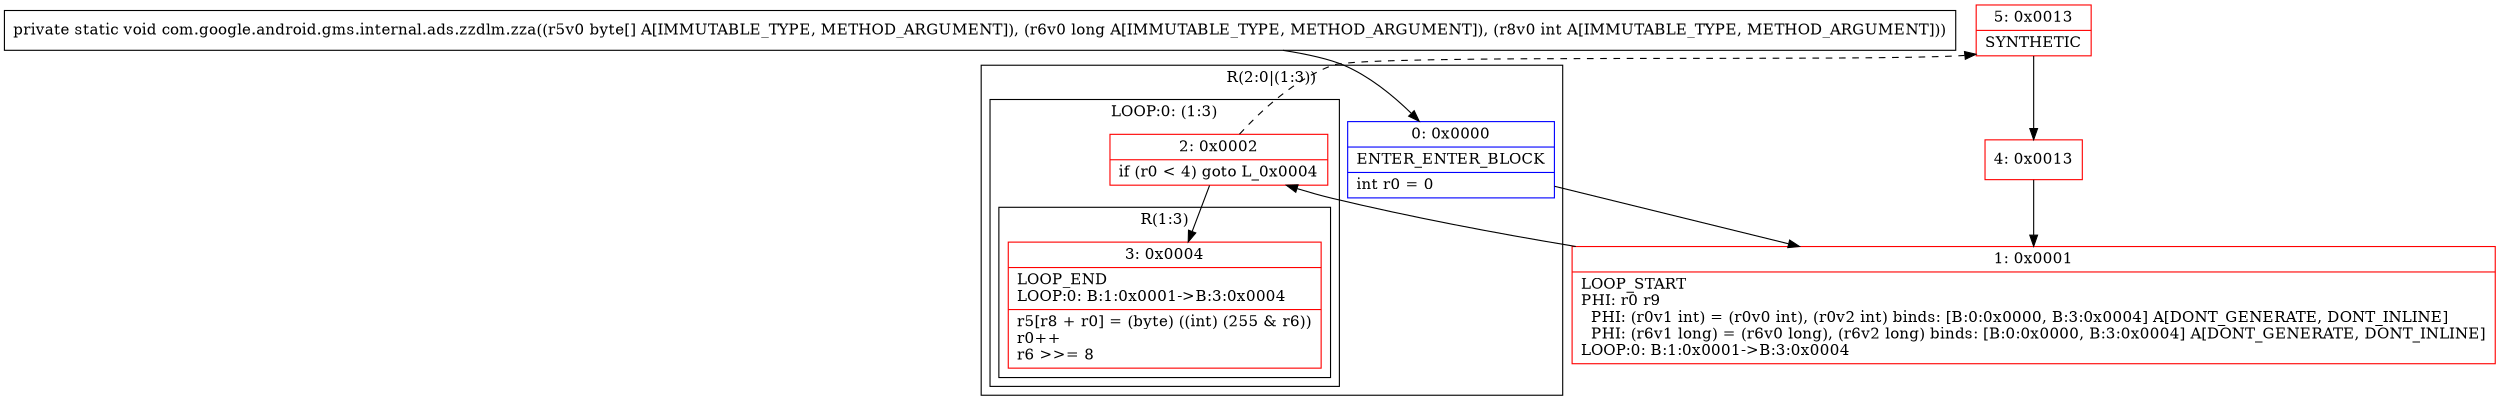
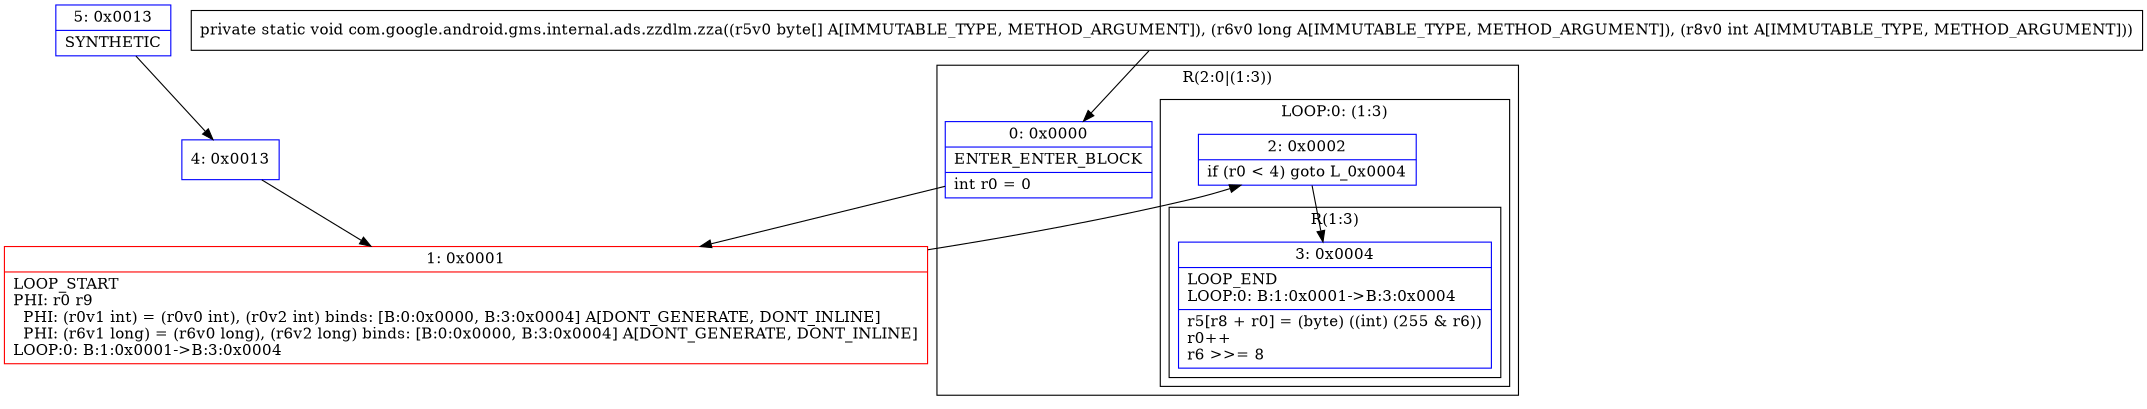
(2034, 30) -> (113, 30)
(1590, 59) -> none
(1219, 160) -> (1307, 160)
(2034, 160) -> (231, 160)
(1165, 305) -> (1335, 305)
